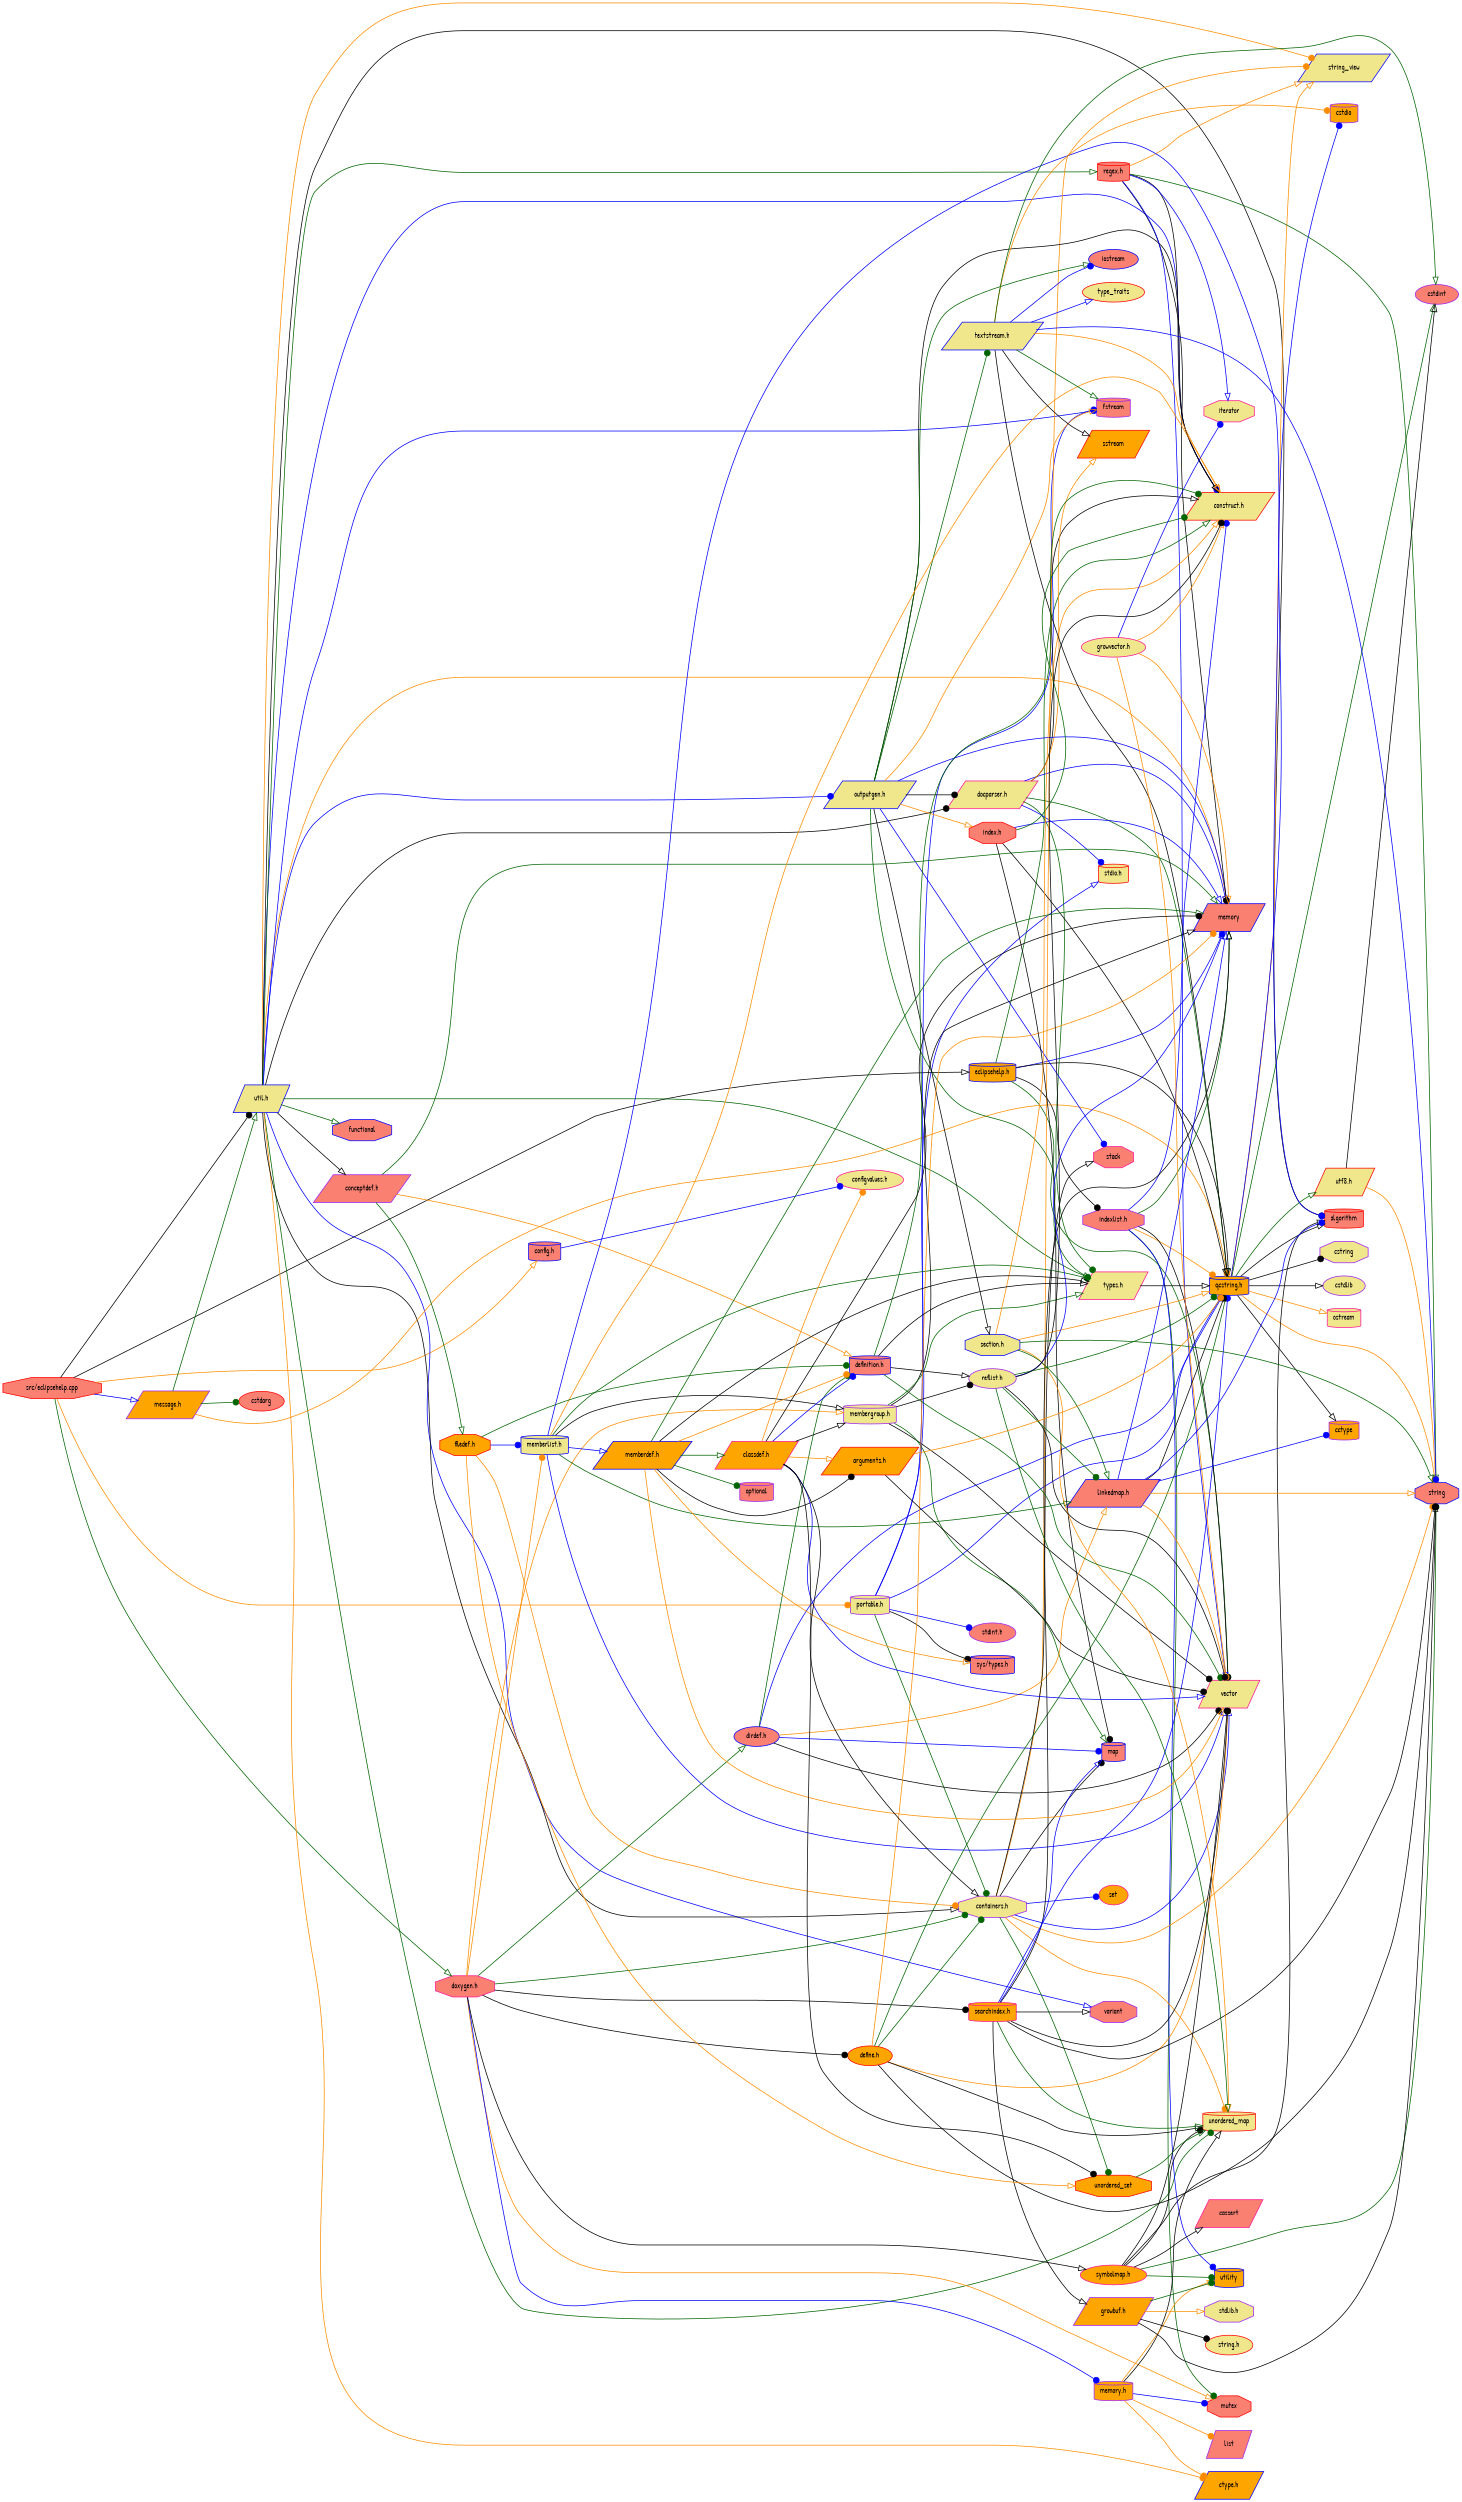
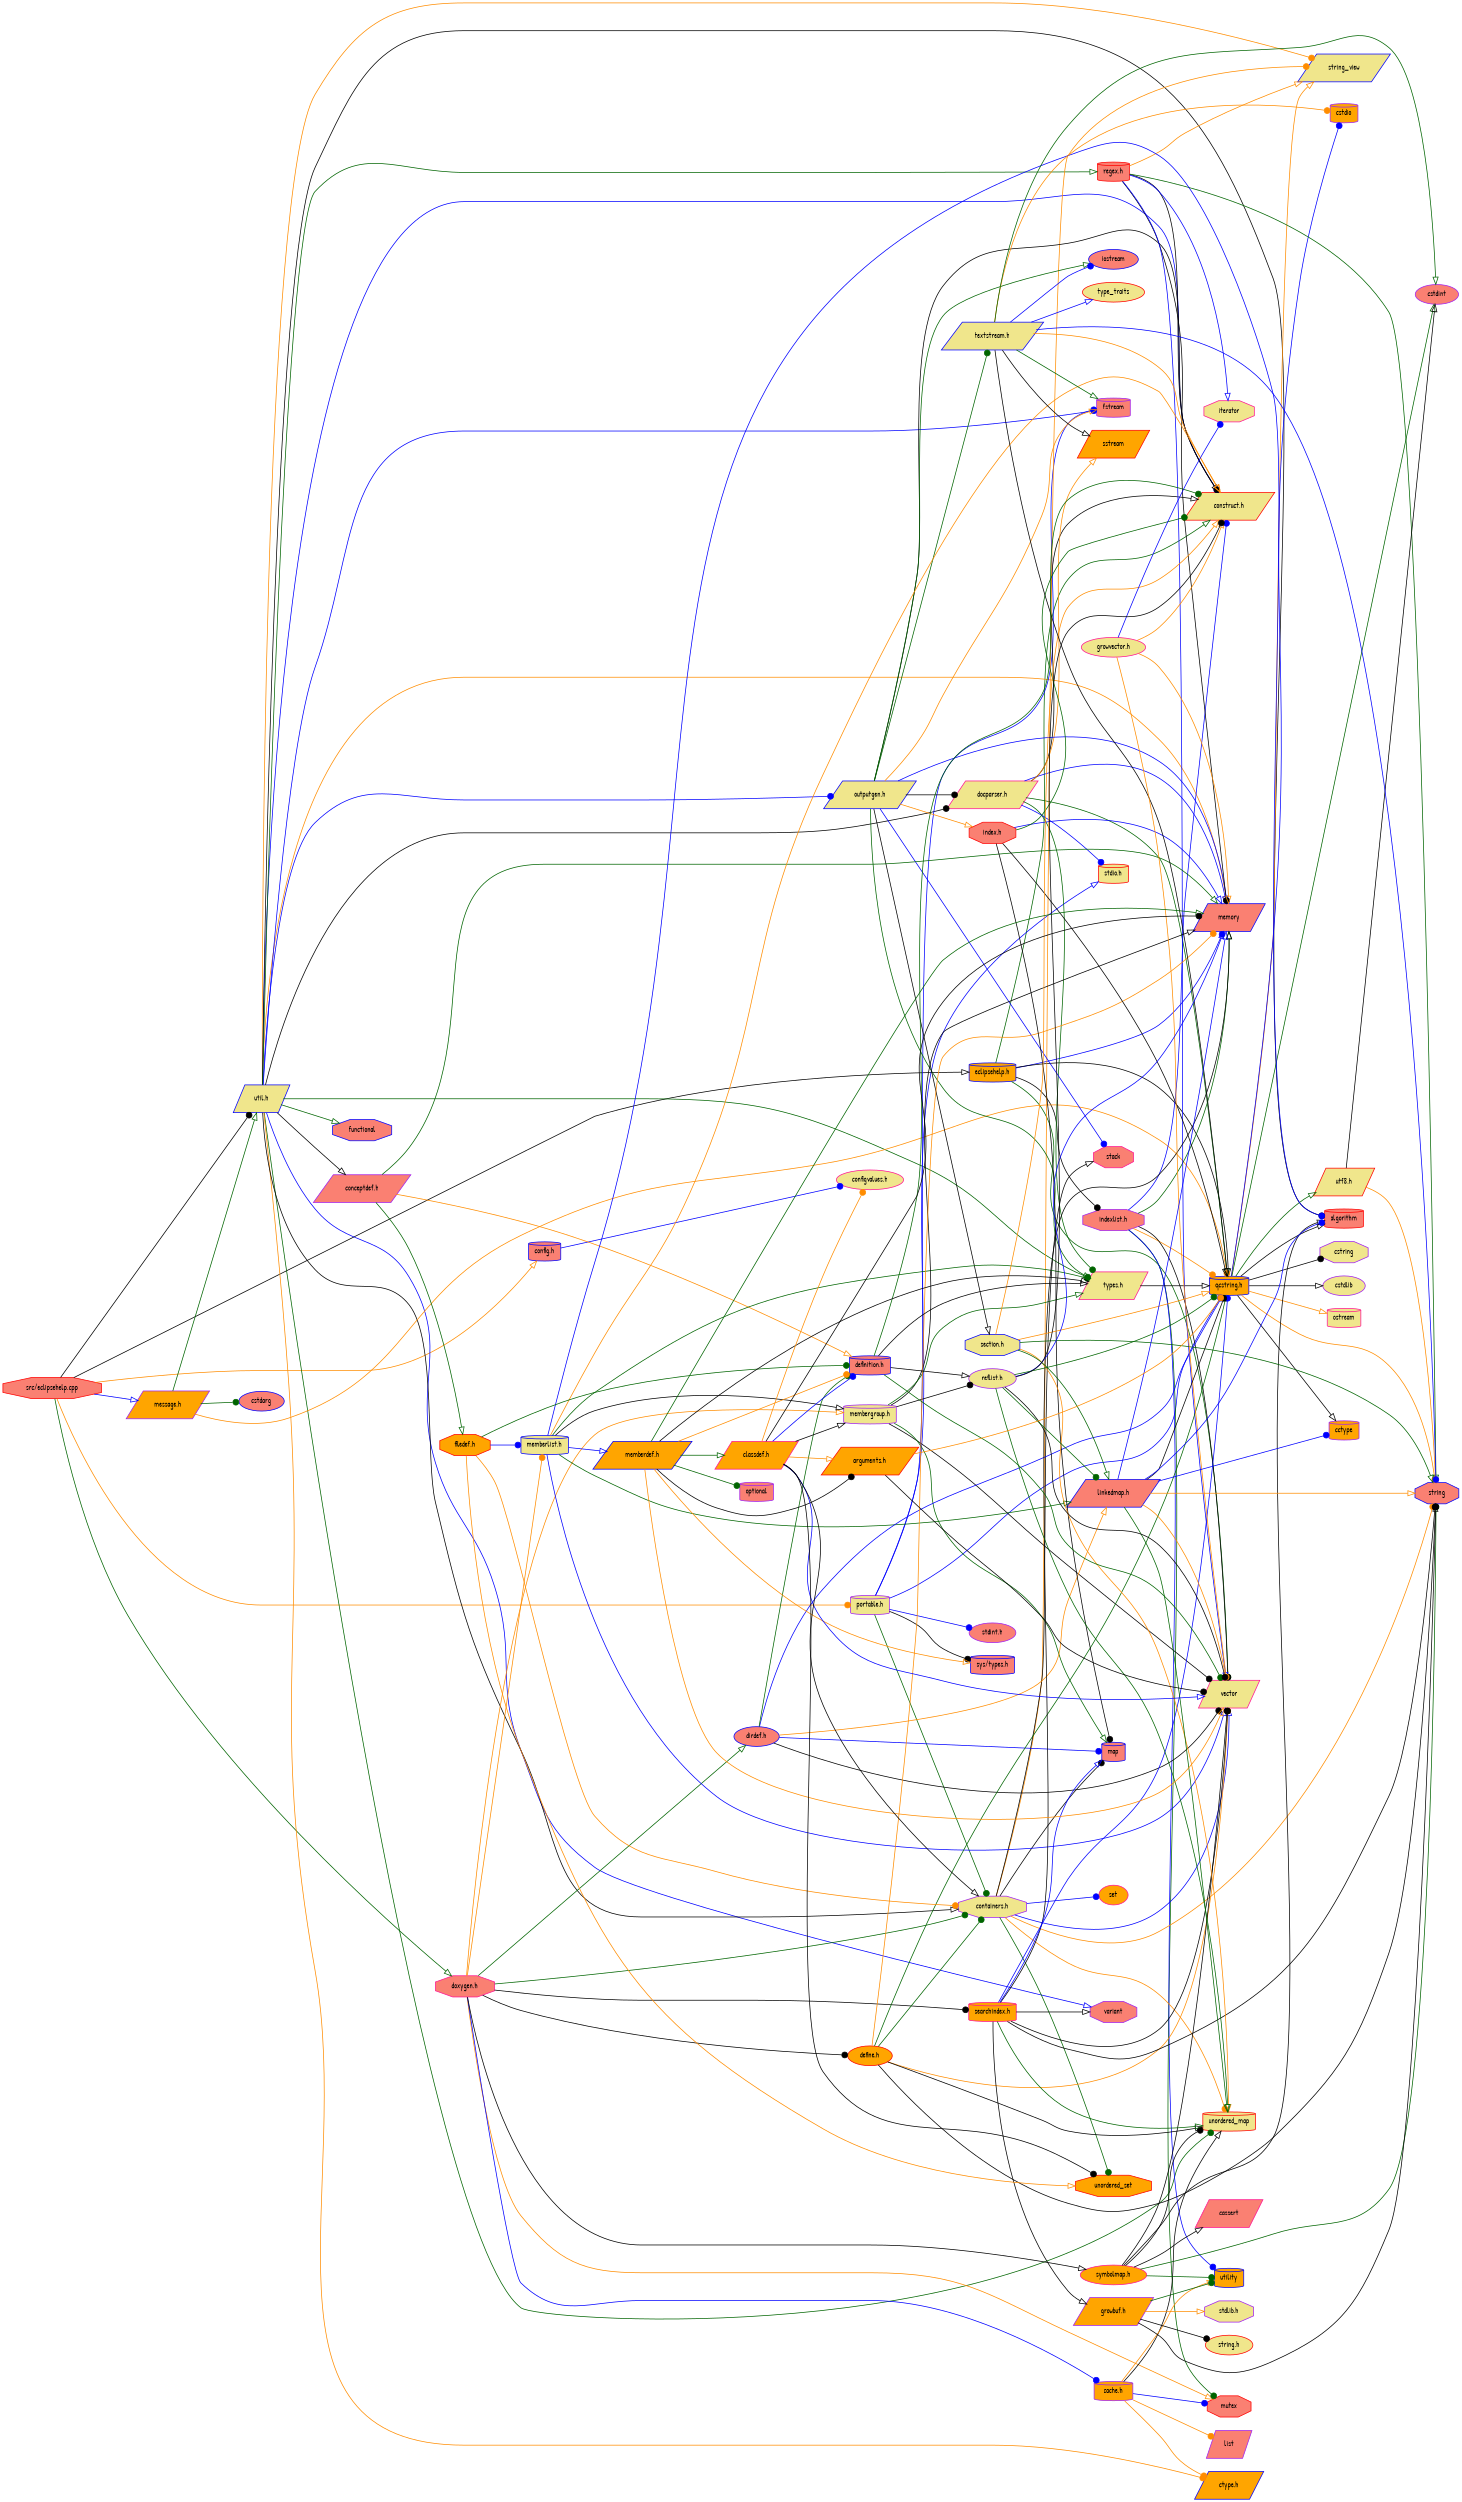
(940, 293) -> (940, 293)
(262, 1401) -> (262, 1401)
(1163, 2162) -> (1193, 1801)
(1114, 2391) -> (1114, 2391)
